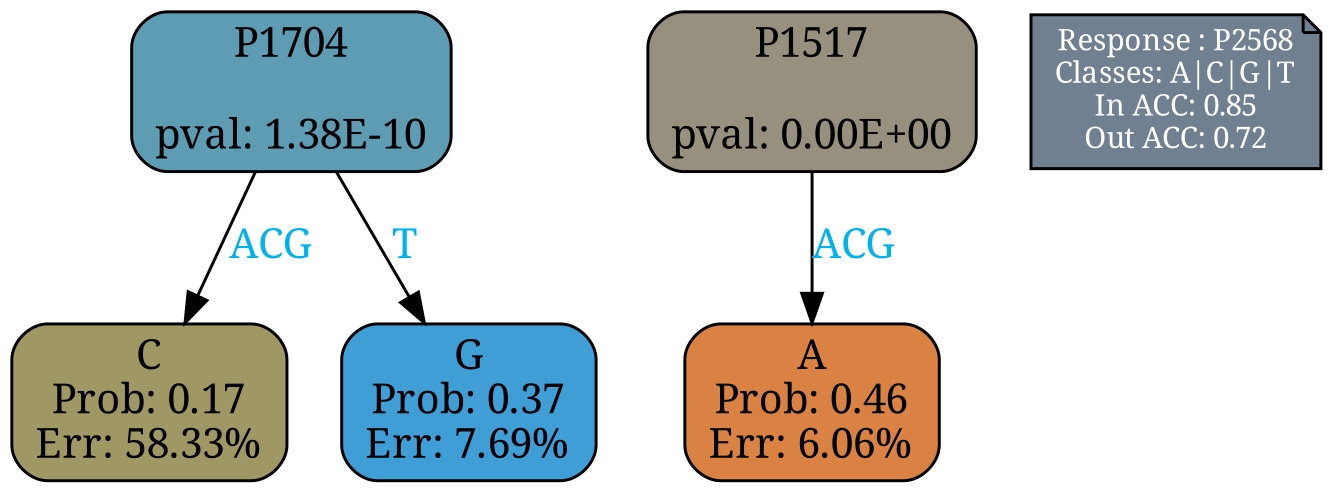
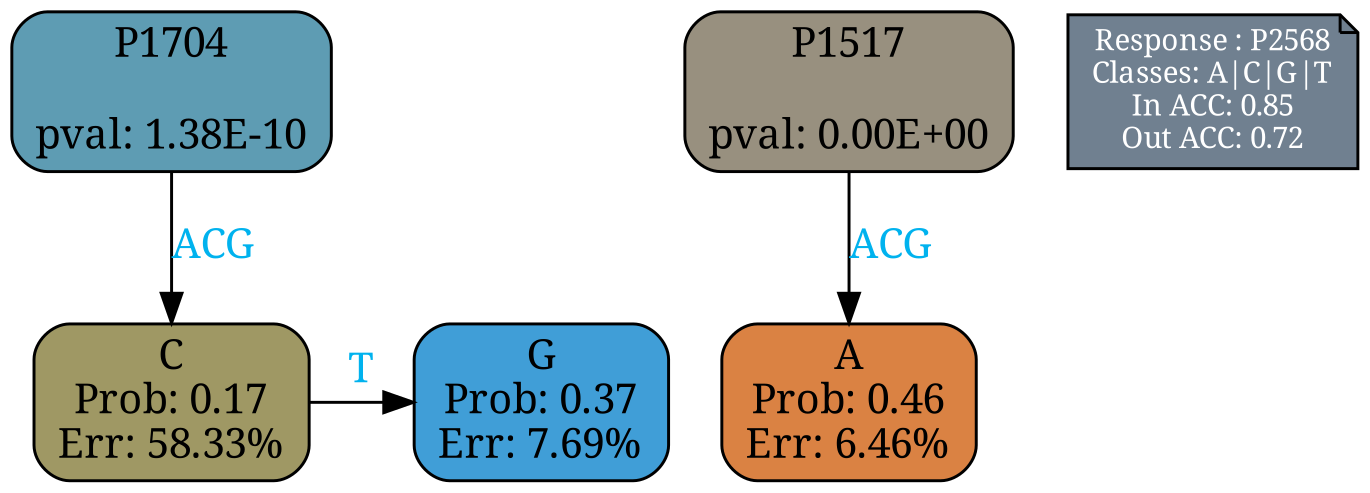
(373, 235) -> (346, 402)
(812, 402) -> (849, 402)
